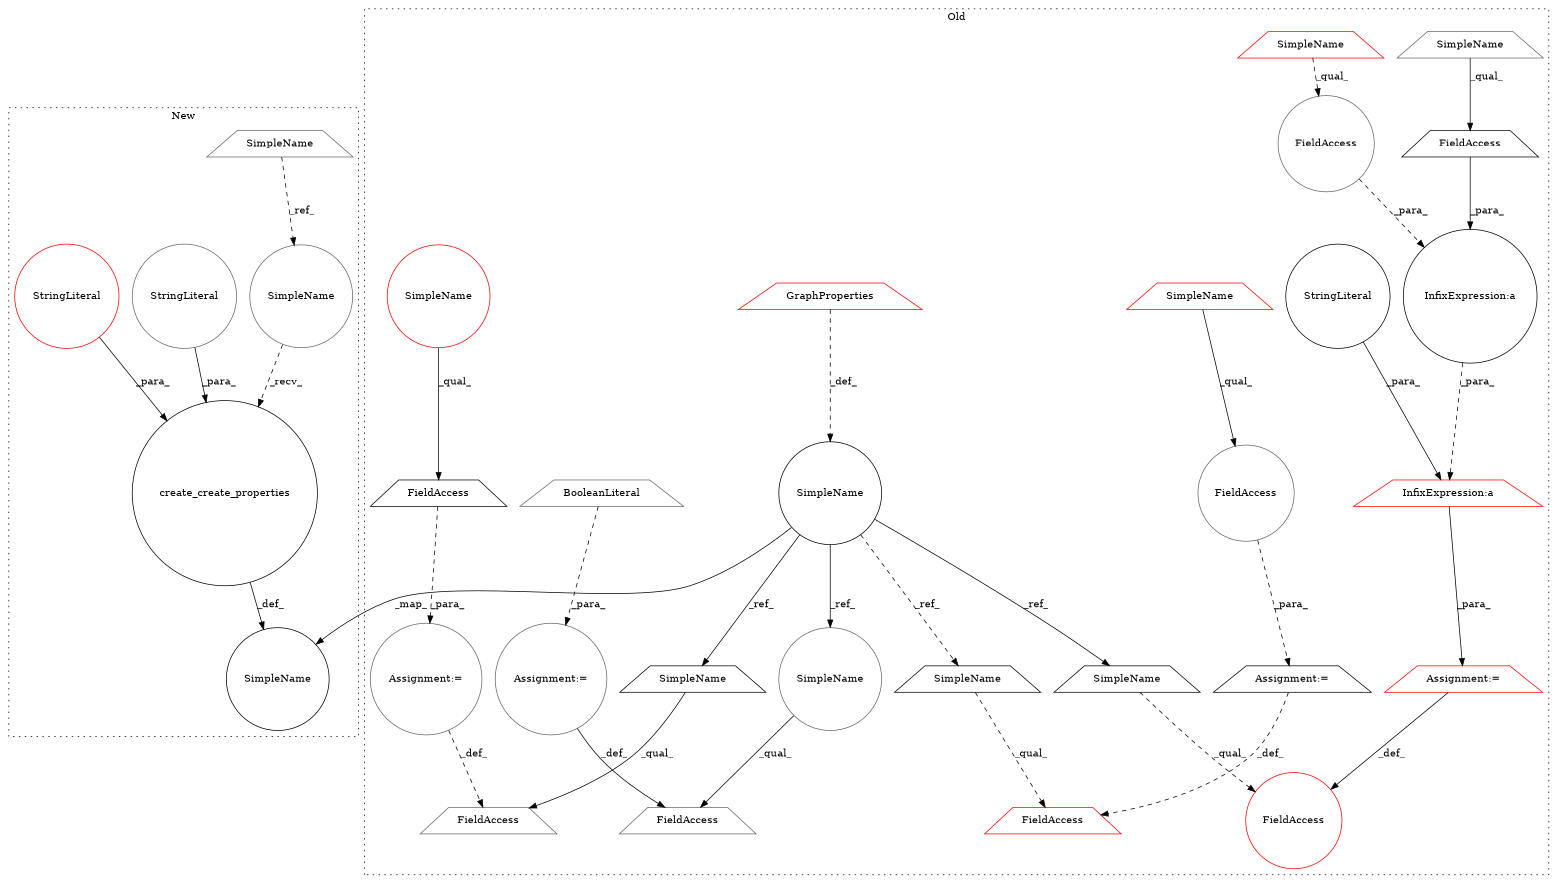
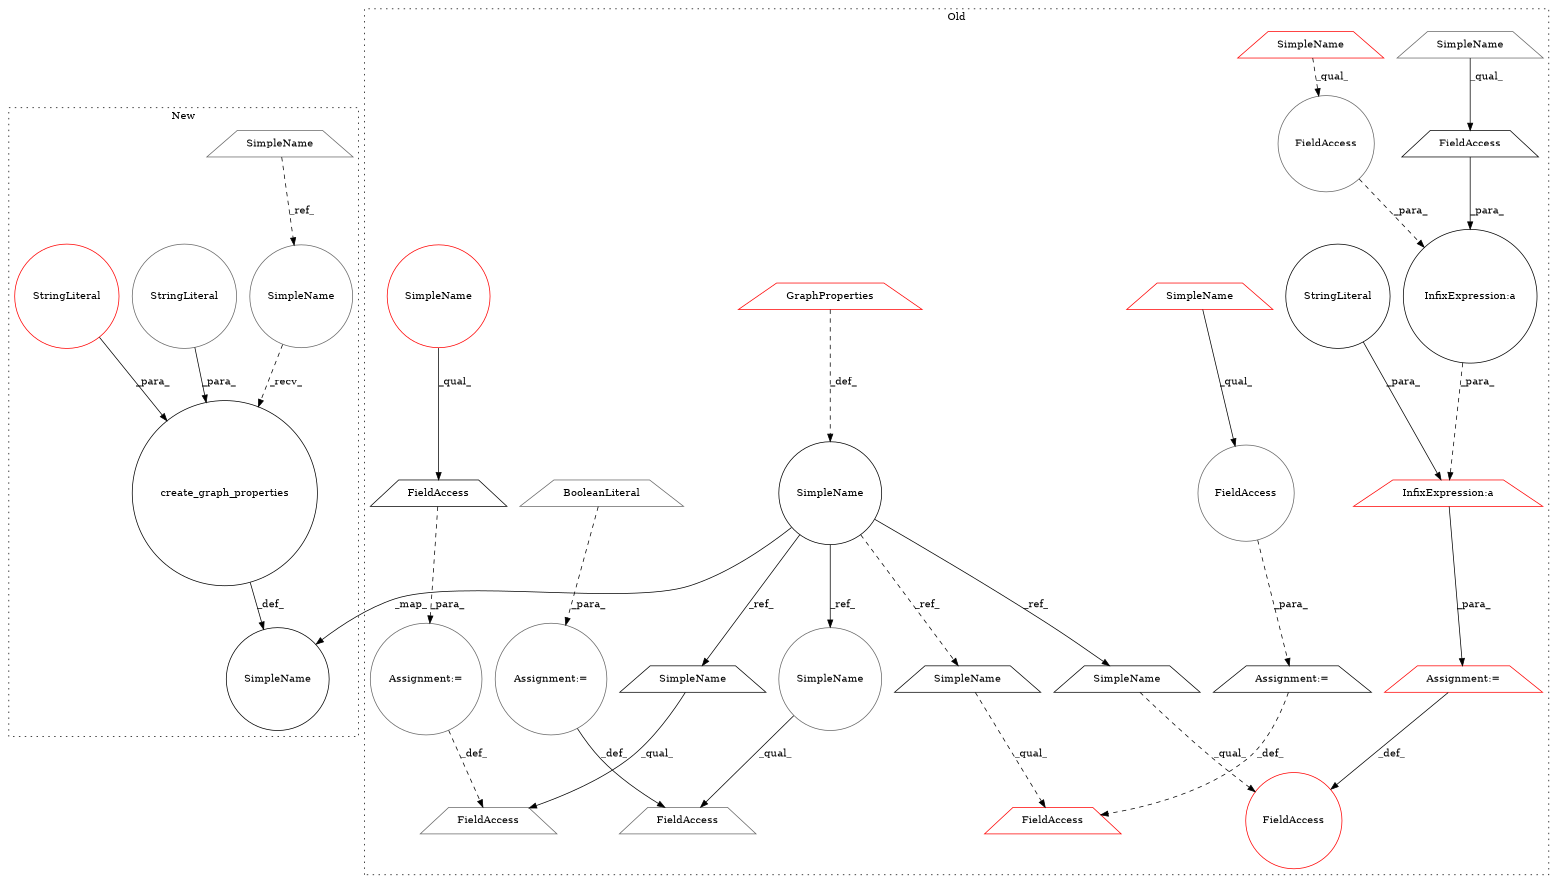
(225, 493) -> (225, 493)
